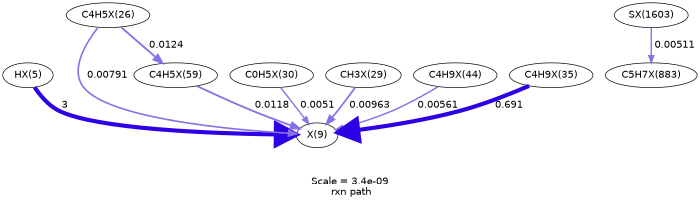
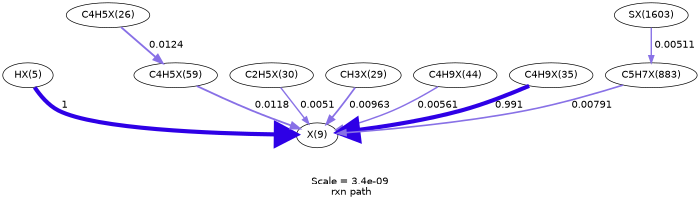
(272, 75) -> (272, 75)
(63, 105) -> (63, 105)
(508, 105) -> (508, 105)
(150, 116) -> (486, 117)
